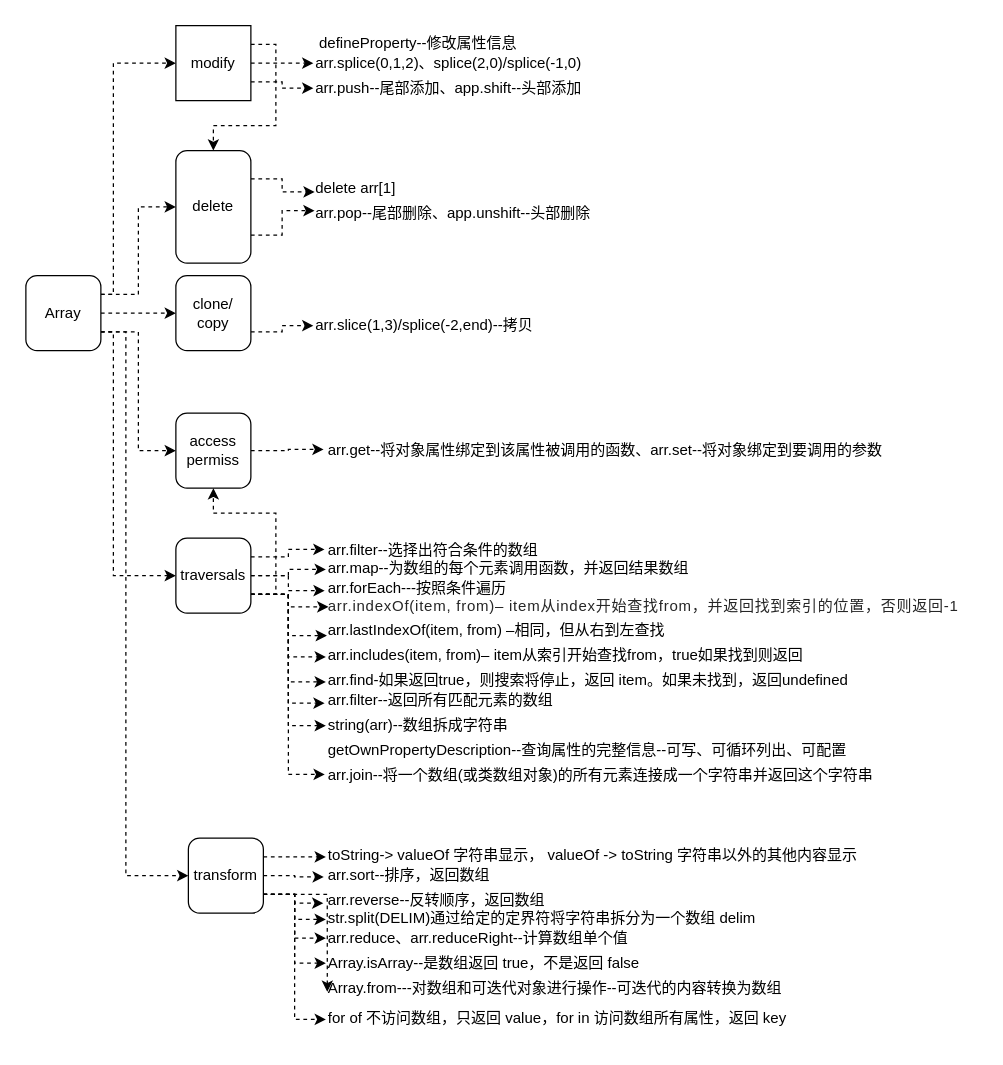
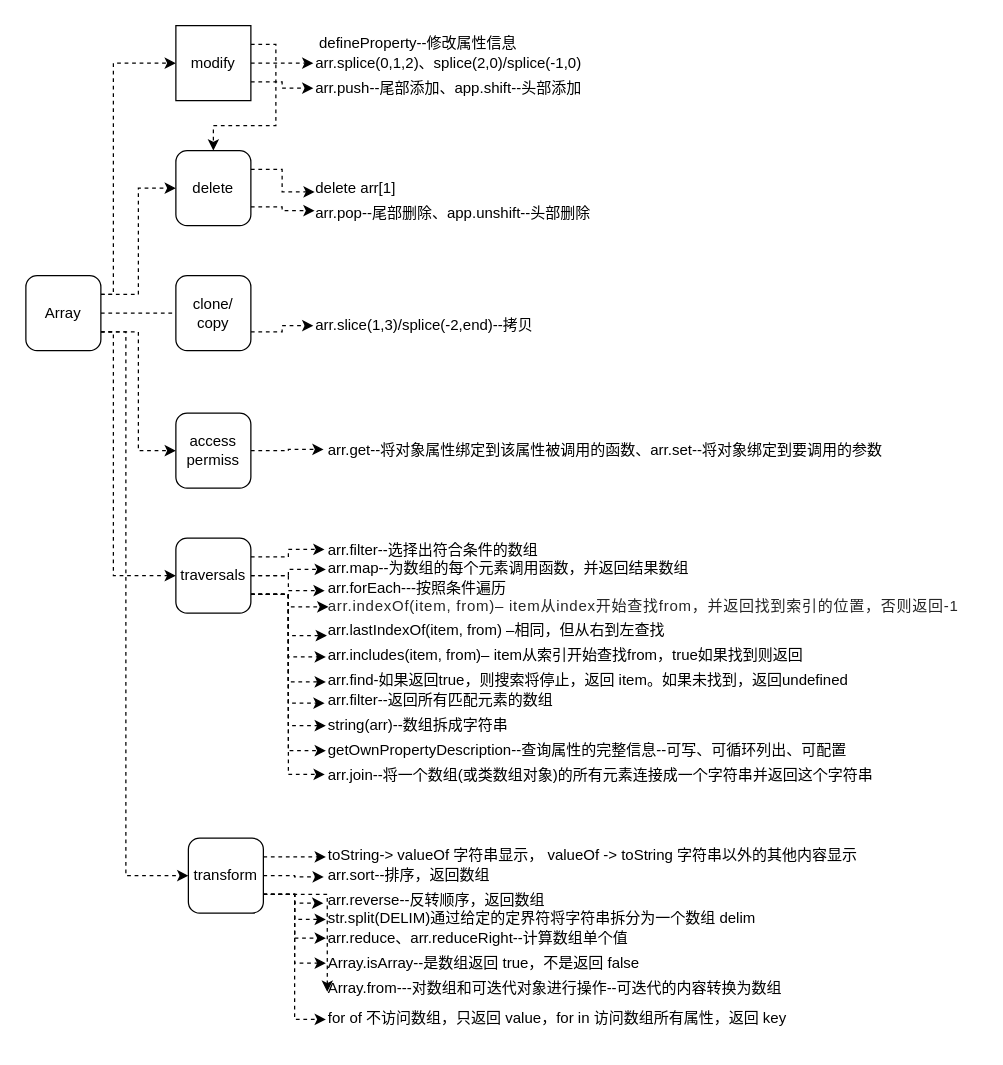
(213, 207) -> (213, 188)
(166, 313) -> (170, 313)
(275, 513) -> (304, 751)
